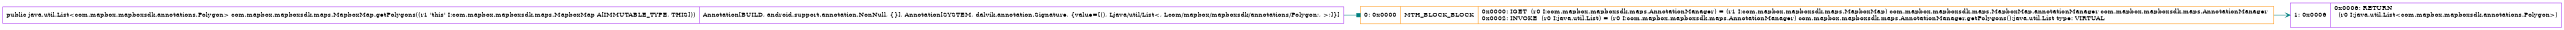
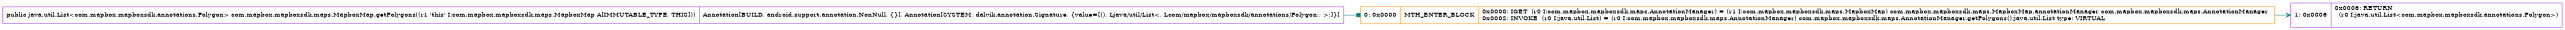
(1439, 15) -> (1440, 15)
